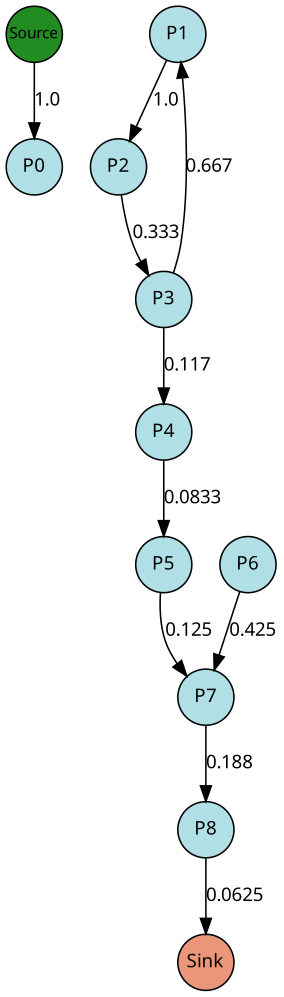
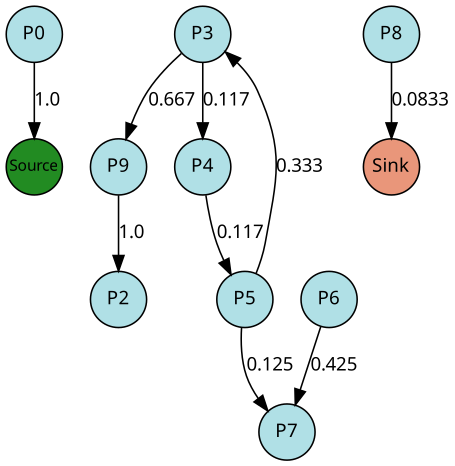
(178, 34) -> (119, 167)
(34, 93) -> (34, 93)
(128, 229) -> (276, 164)
(193, 498) -> (241, 233)
(206, 756) -> none
(235, 896) -> (420, 101)
